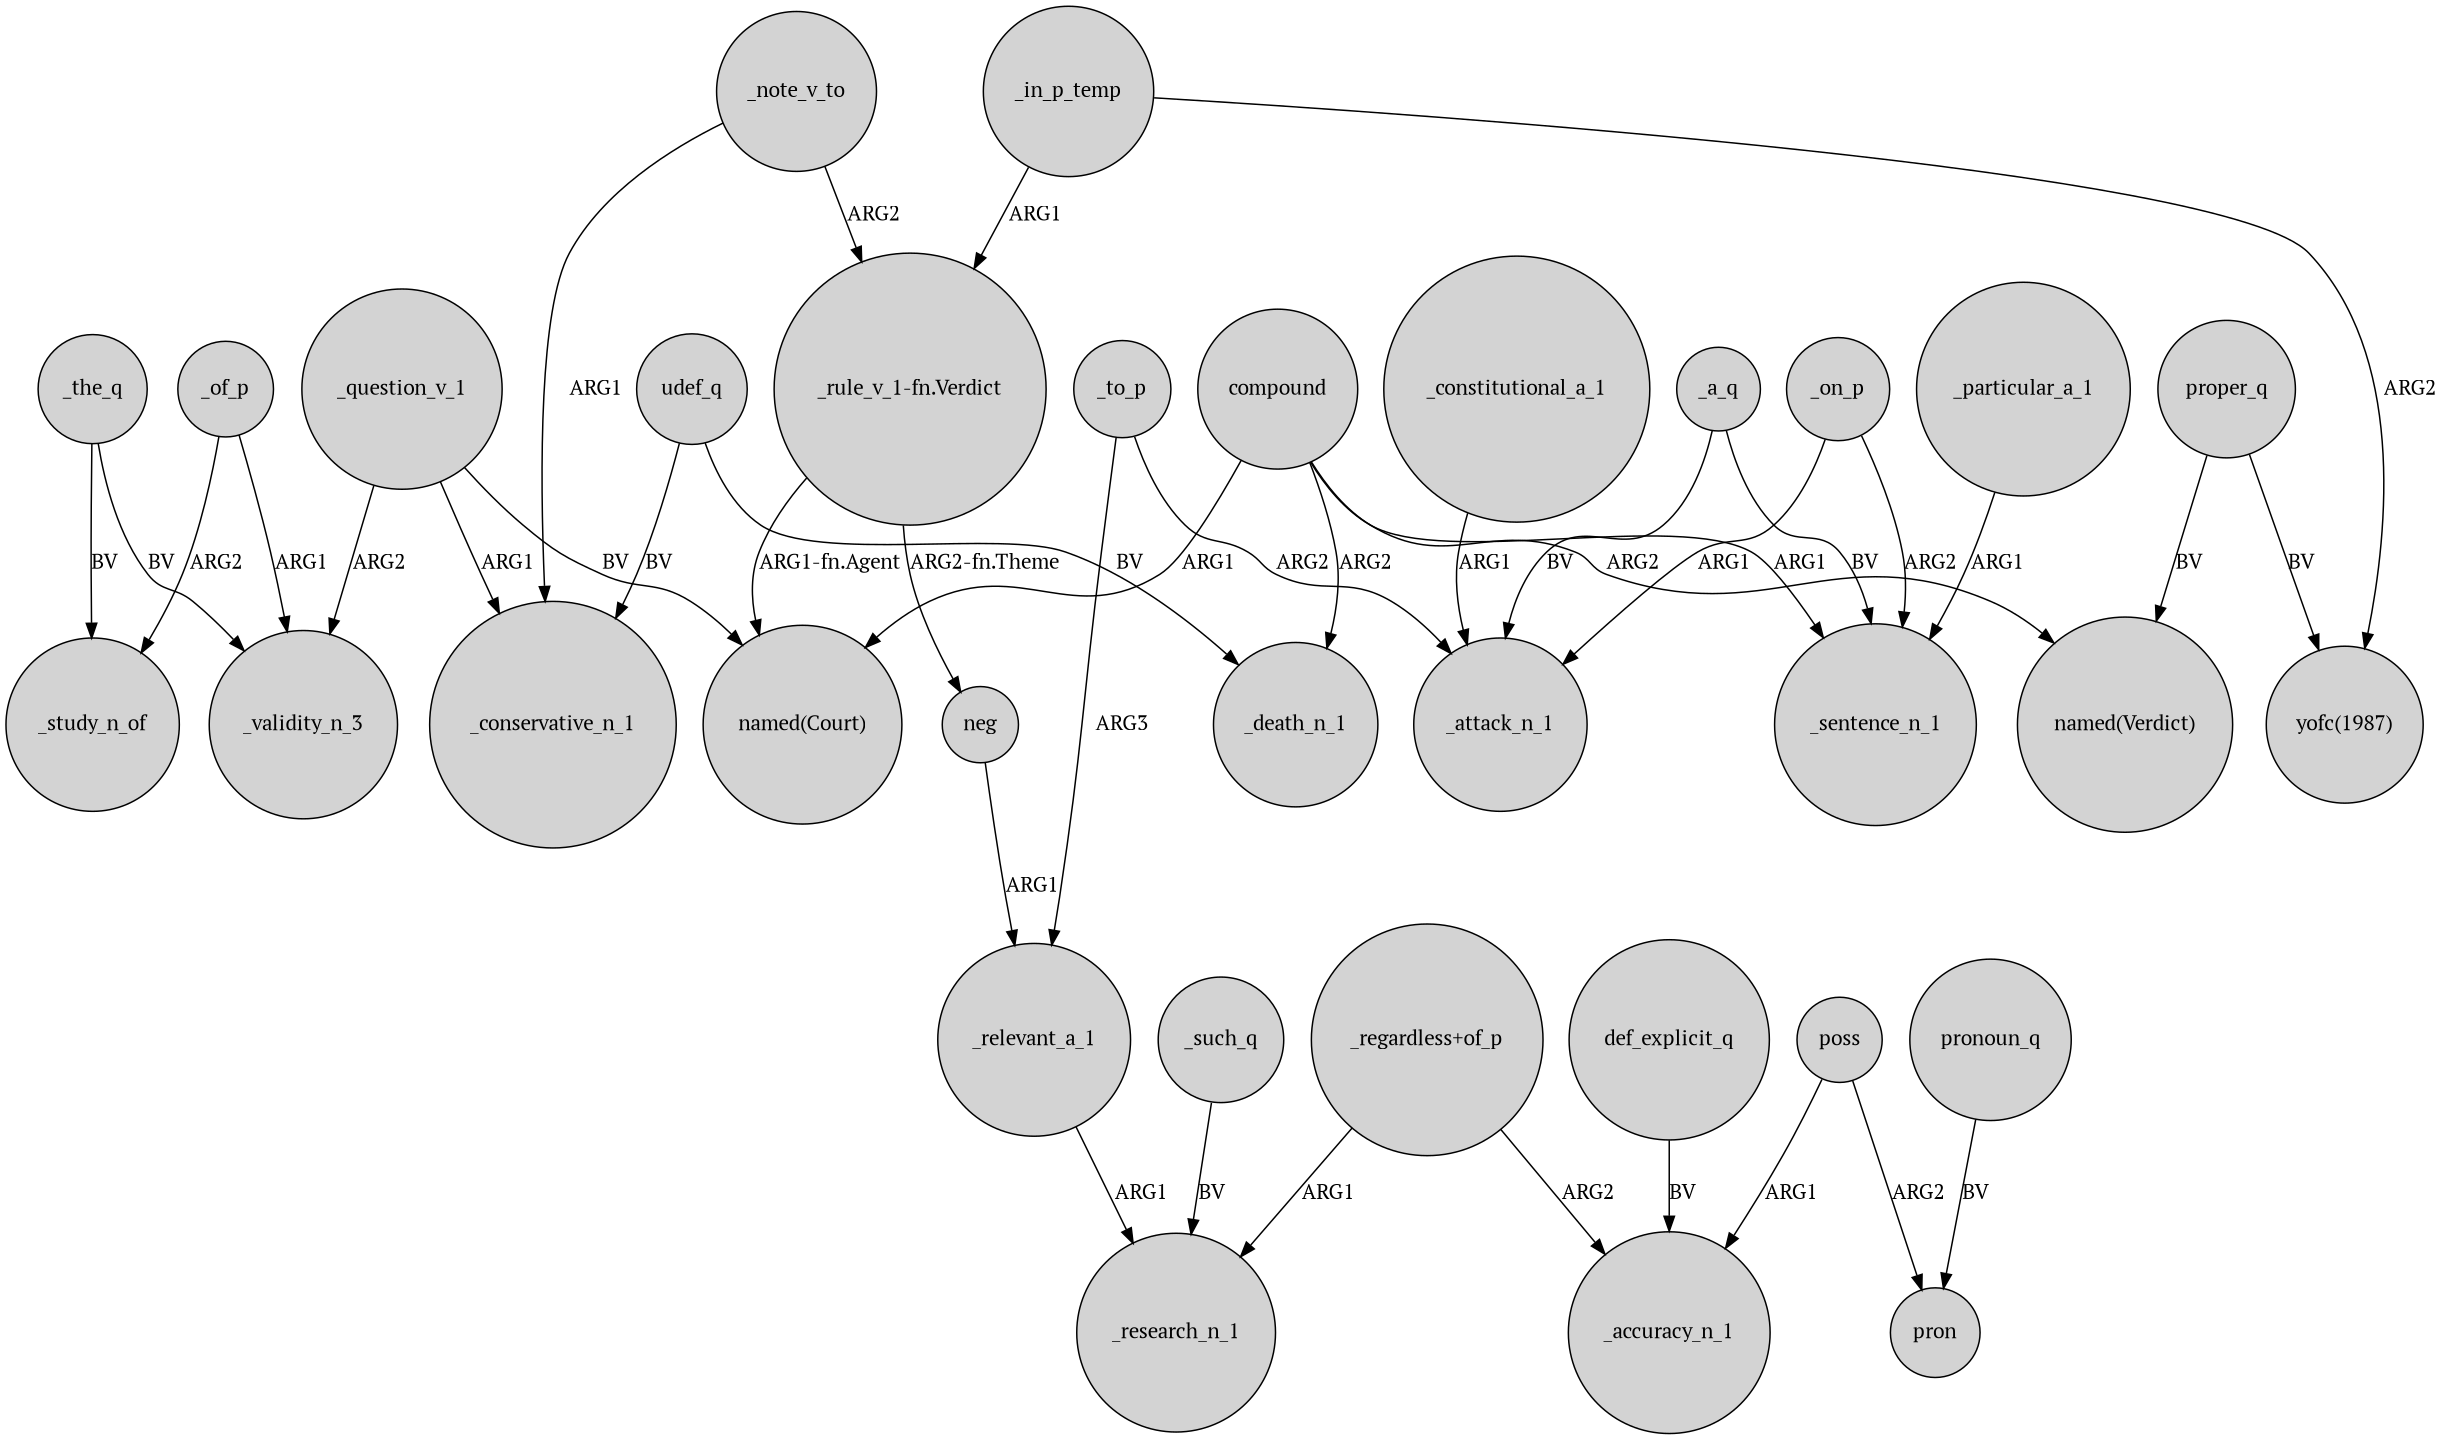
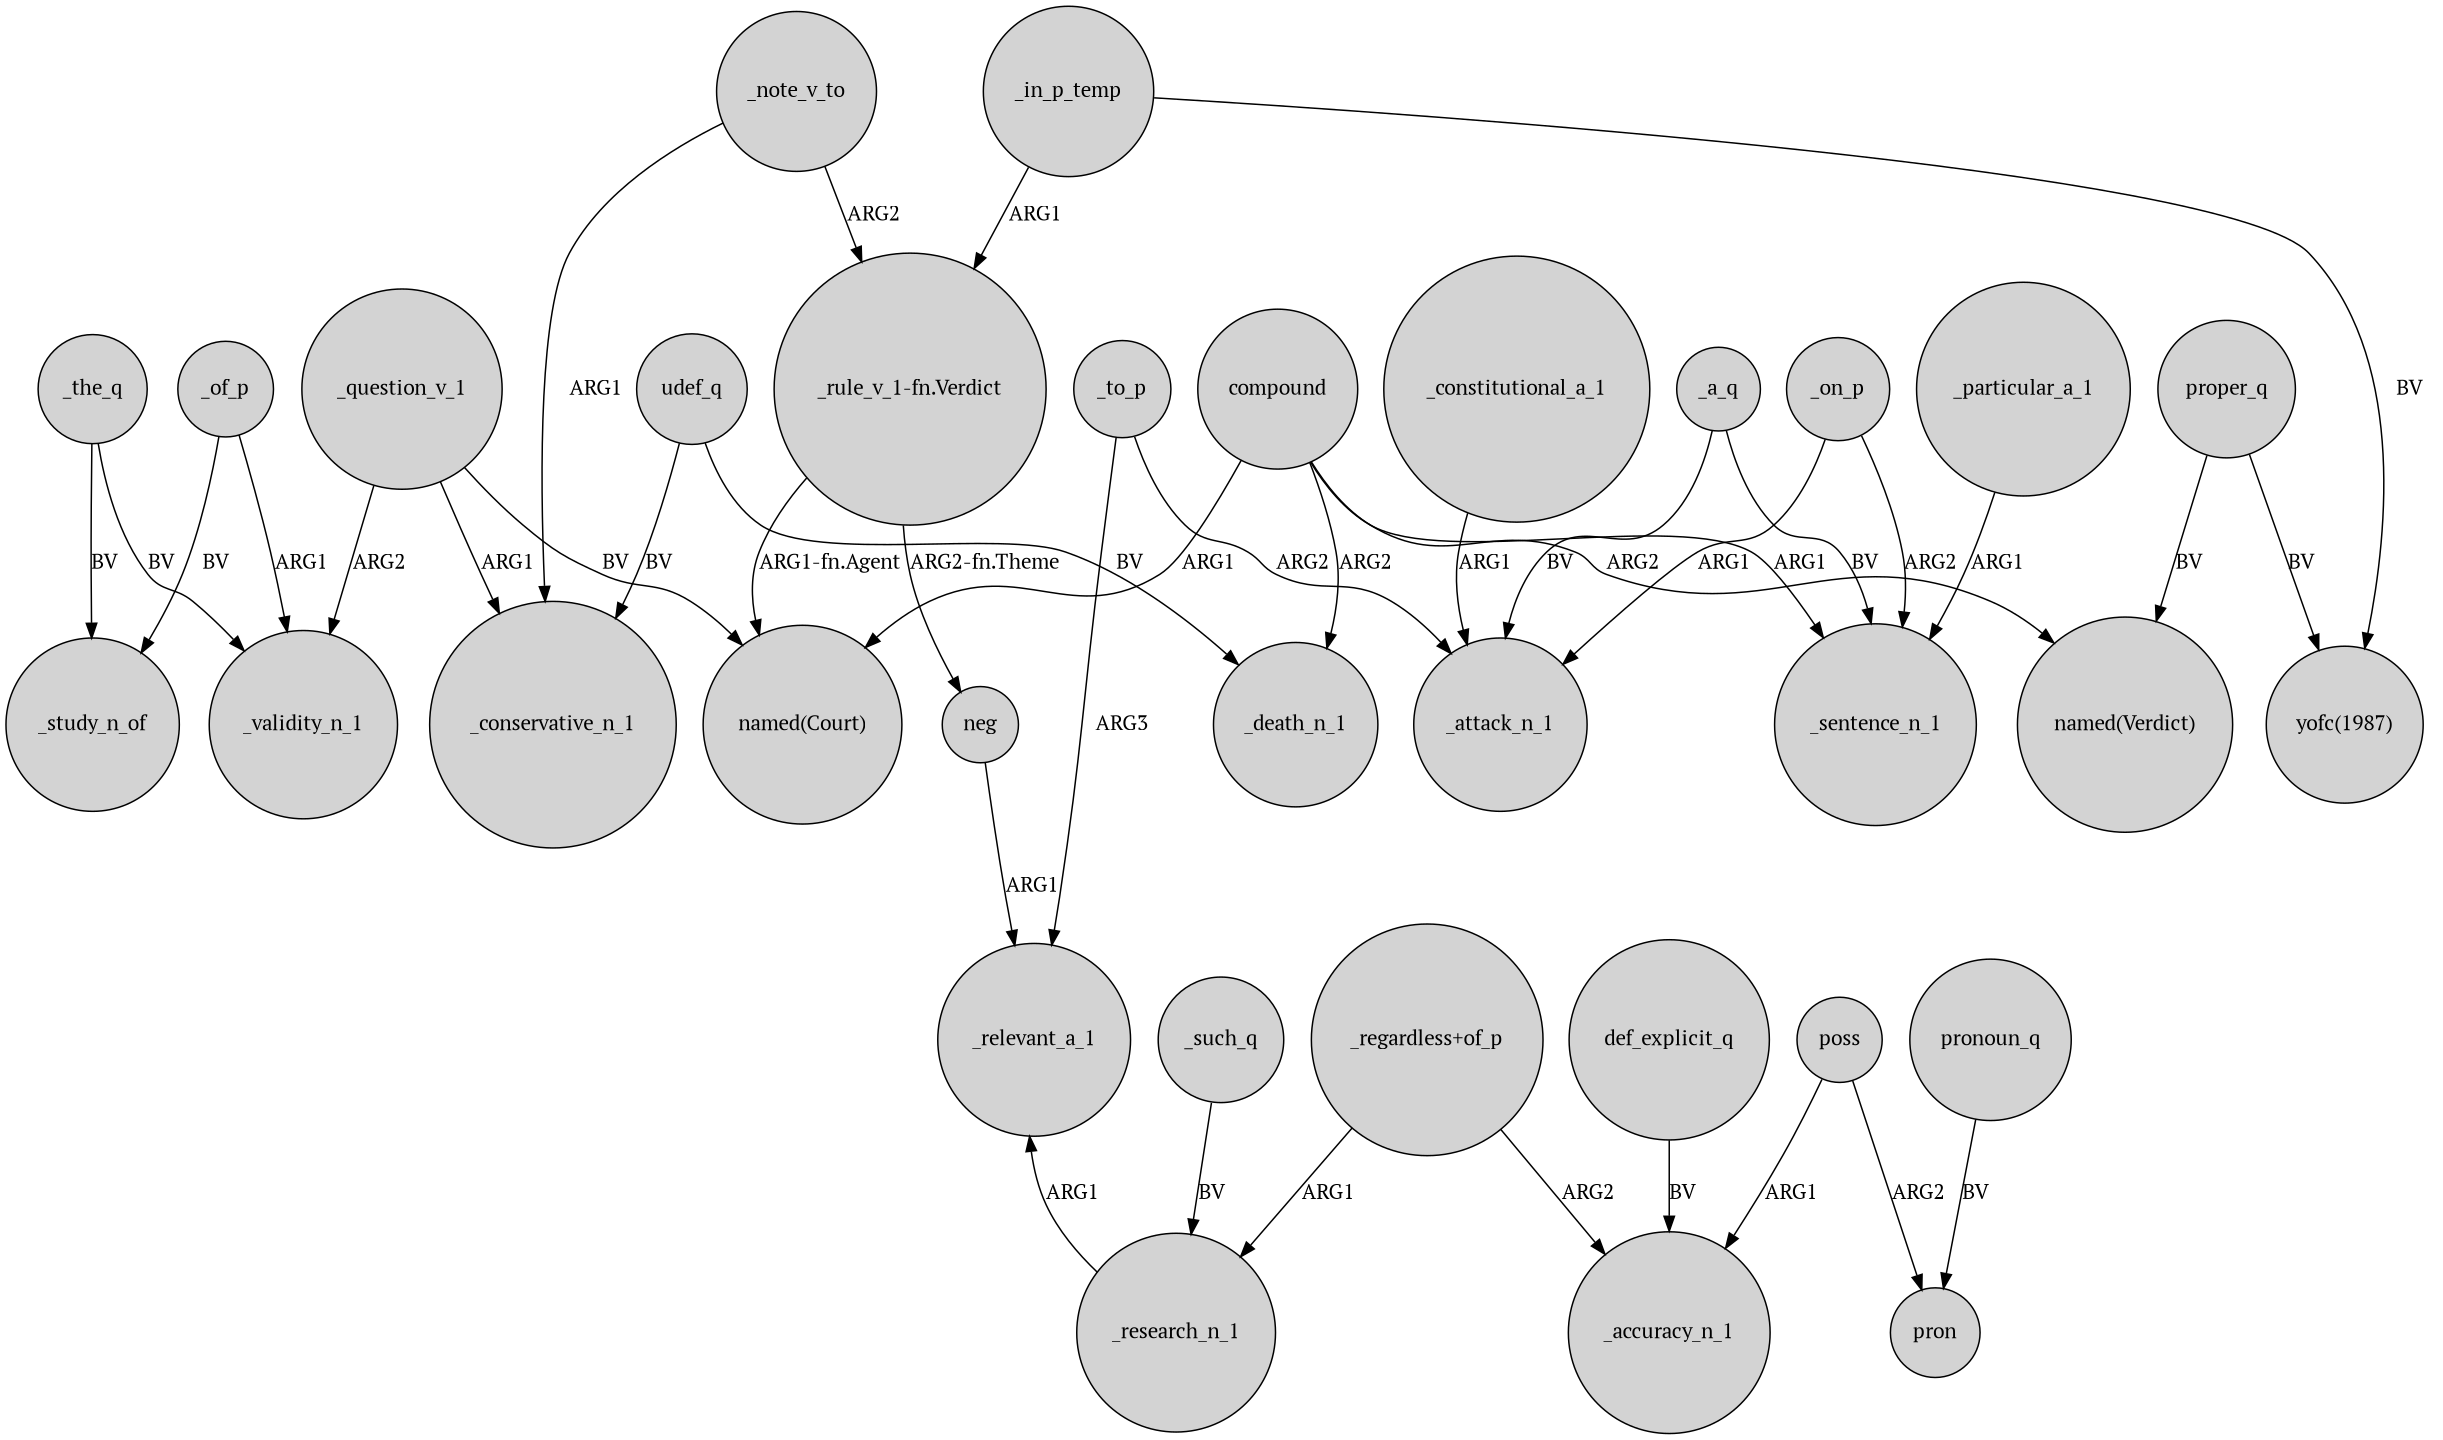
(2411, 389) -> (2411, 389)
(217, 563) -> (217, 563)
(303, 725) -> (303, 725)
(1101, 1178) -> (1053, 1218)
